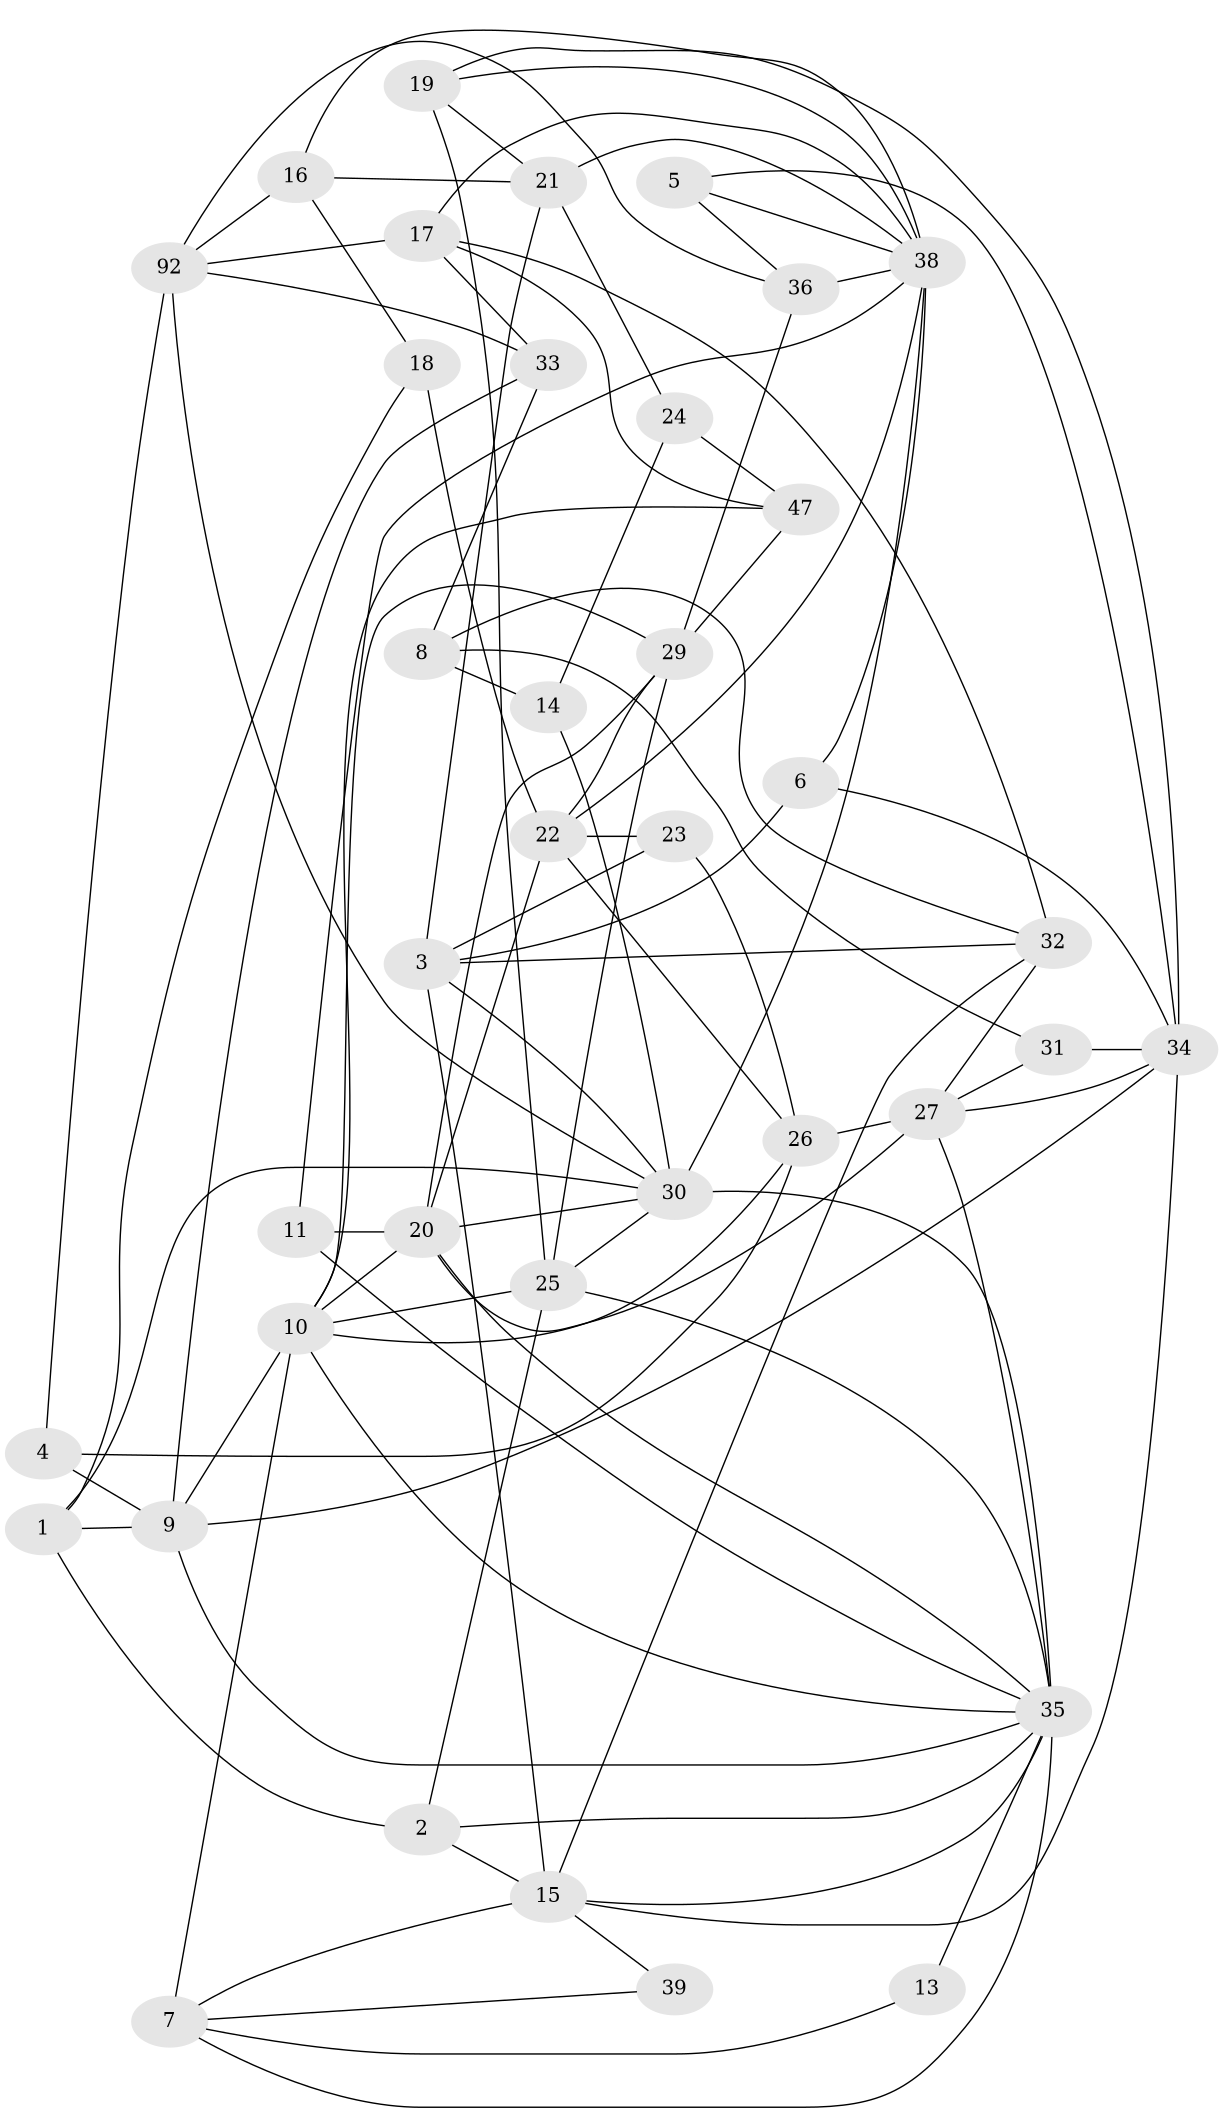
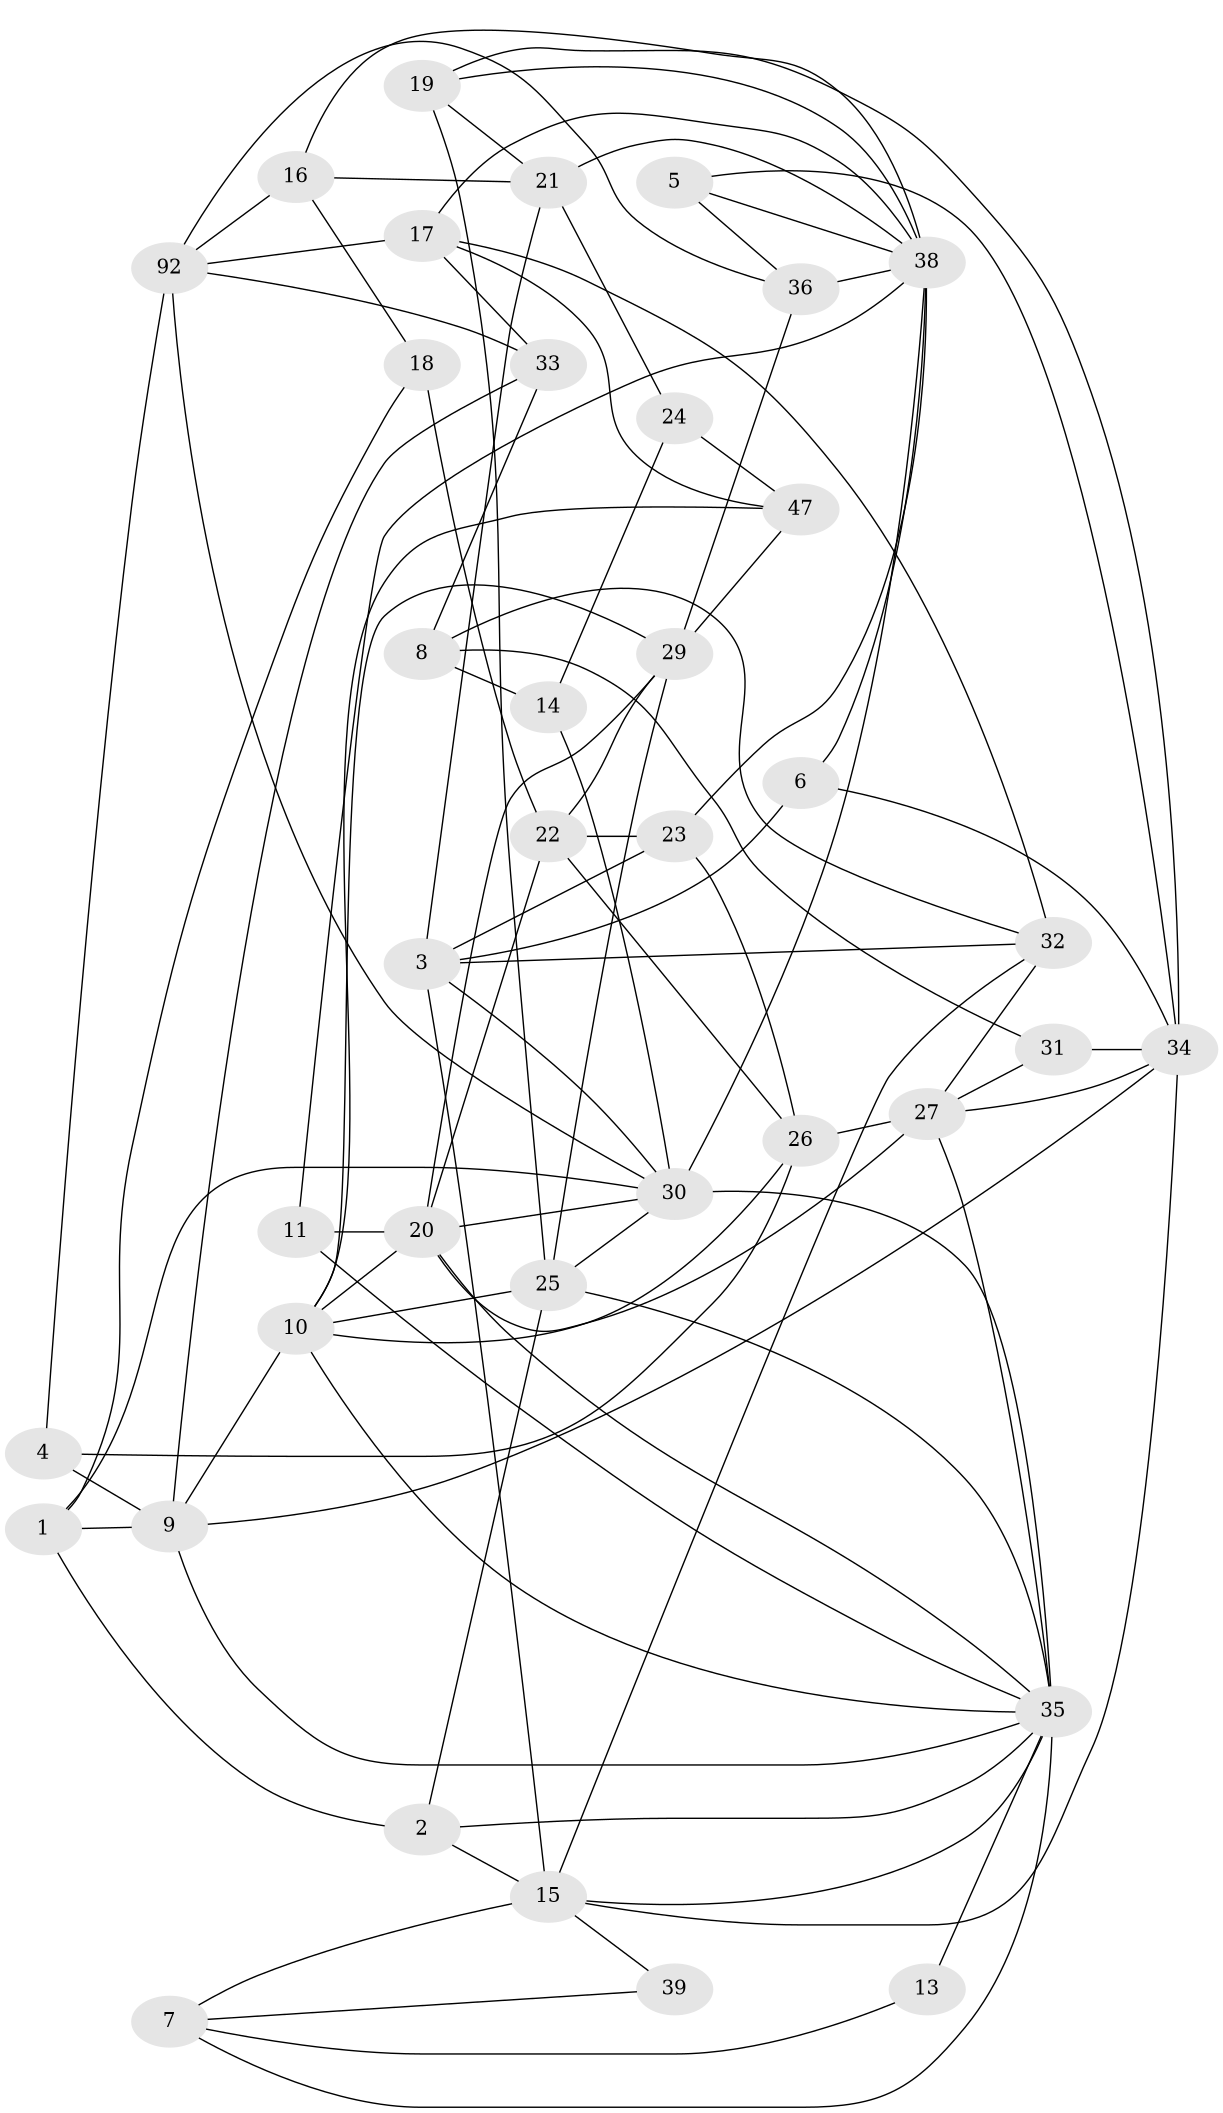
(810, 592) -> (872, 615)
(233, 1675) -> none
